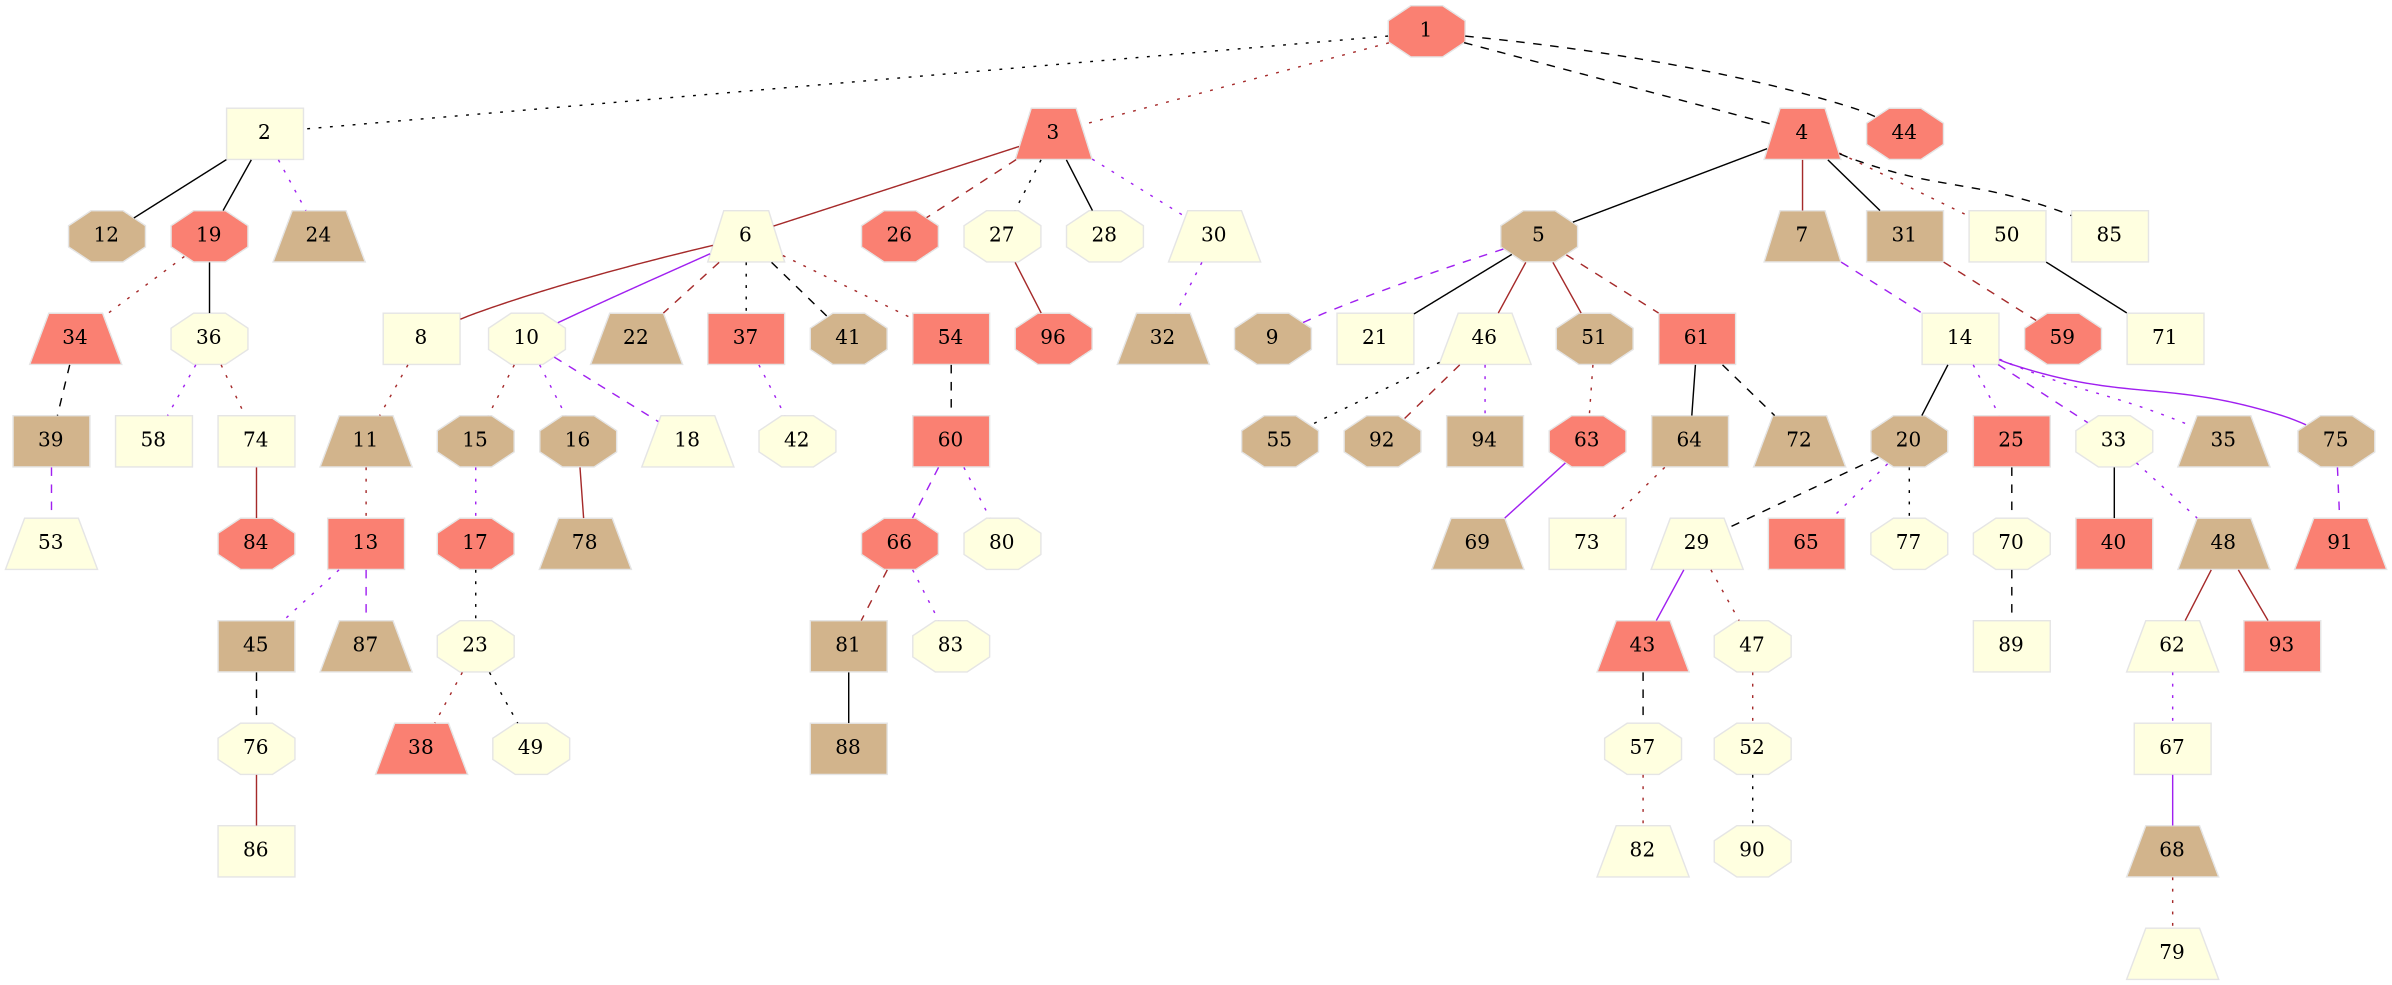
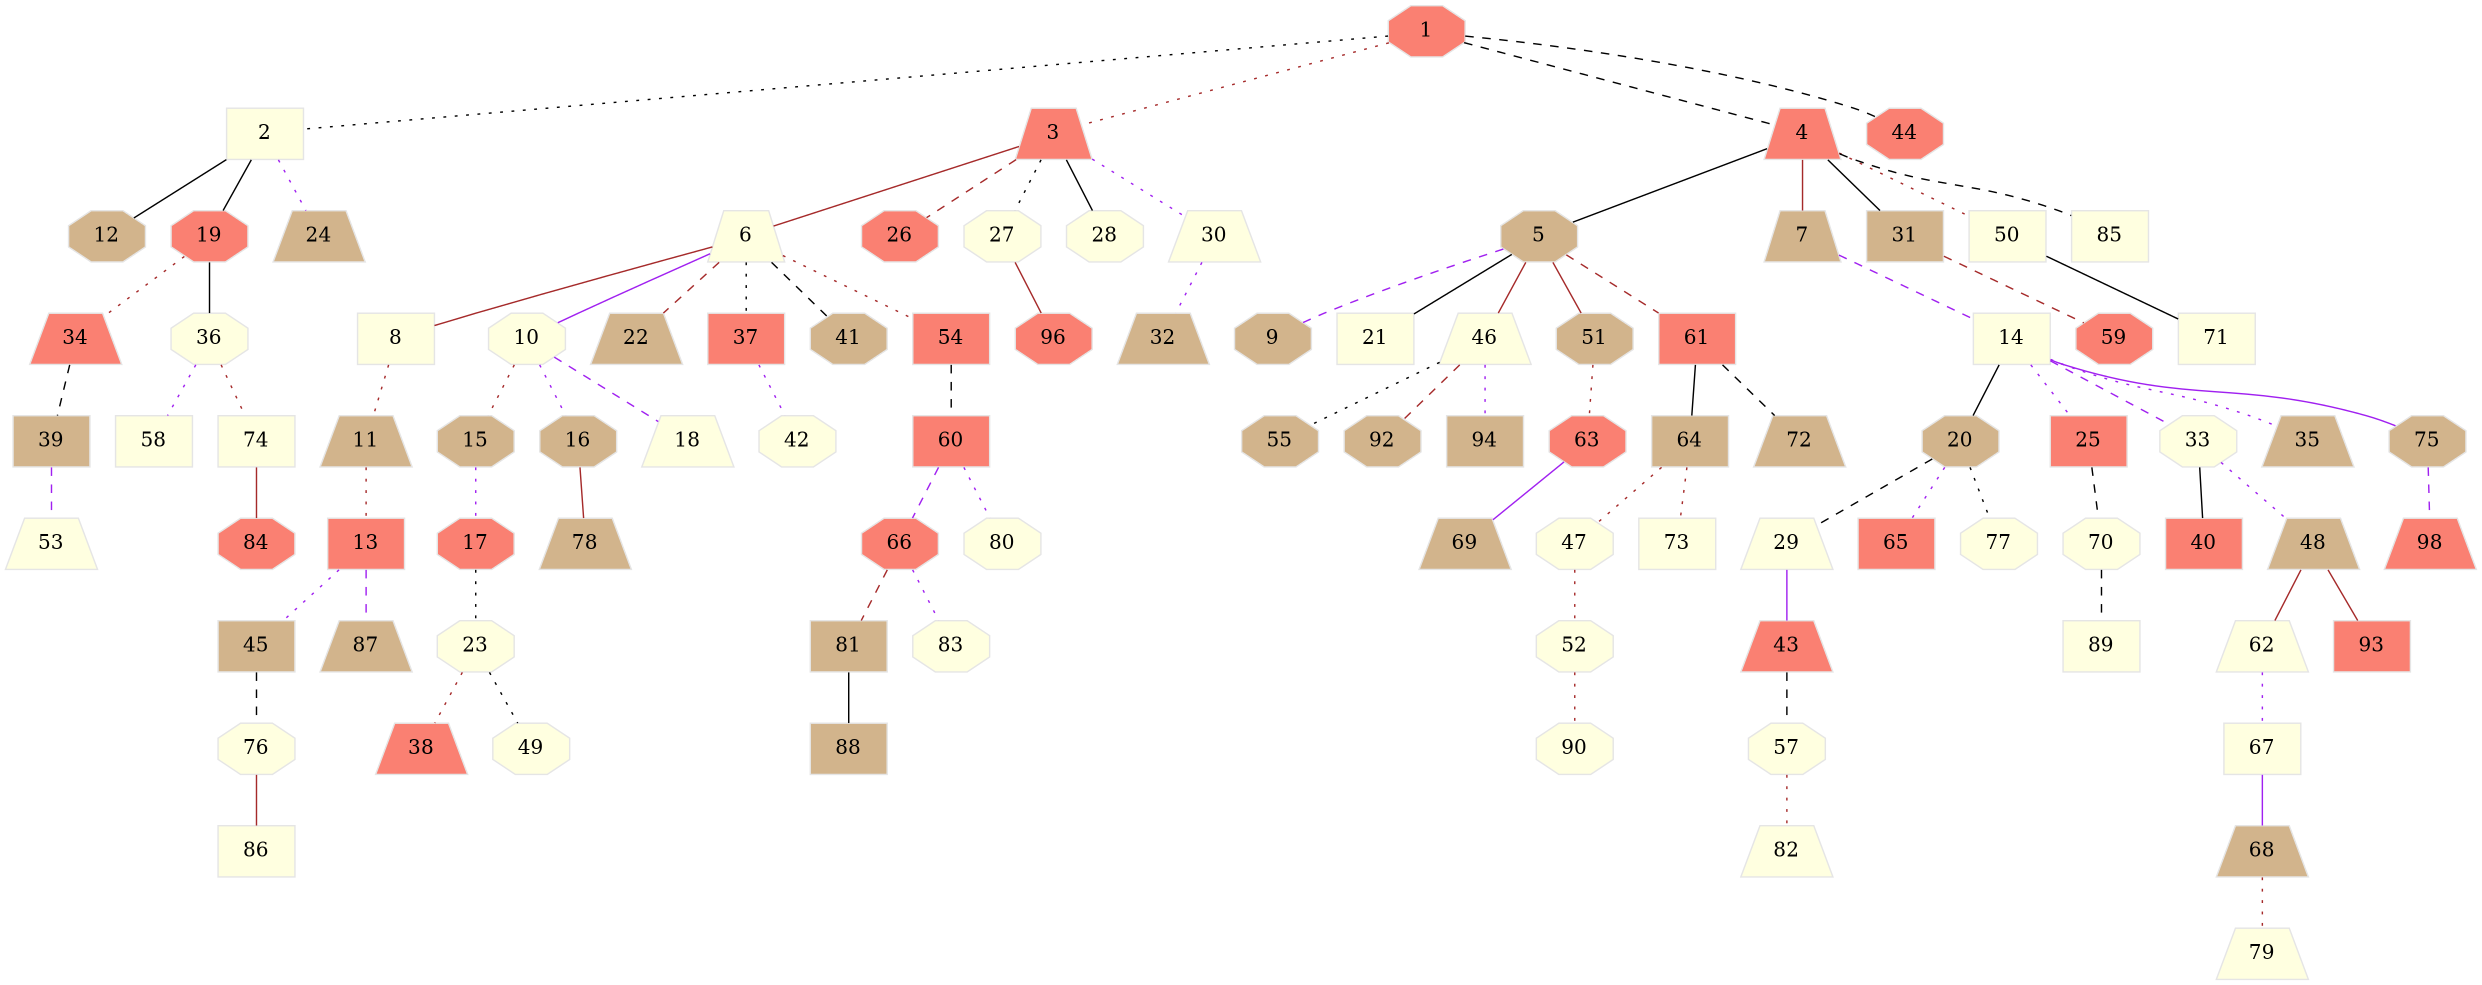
(2341, 544) -> (2430, 544)
(1725, 595) -> (1630, 495)
(1753, 800) -> (1575, 698)
